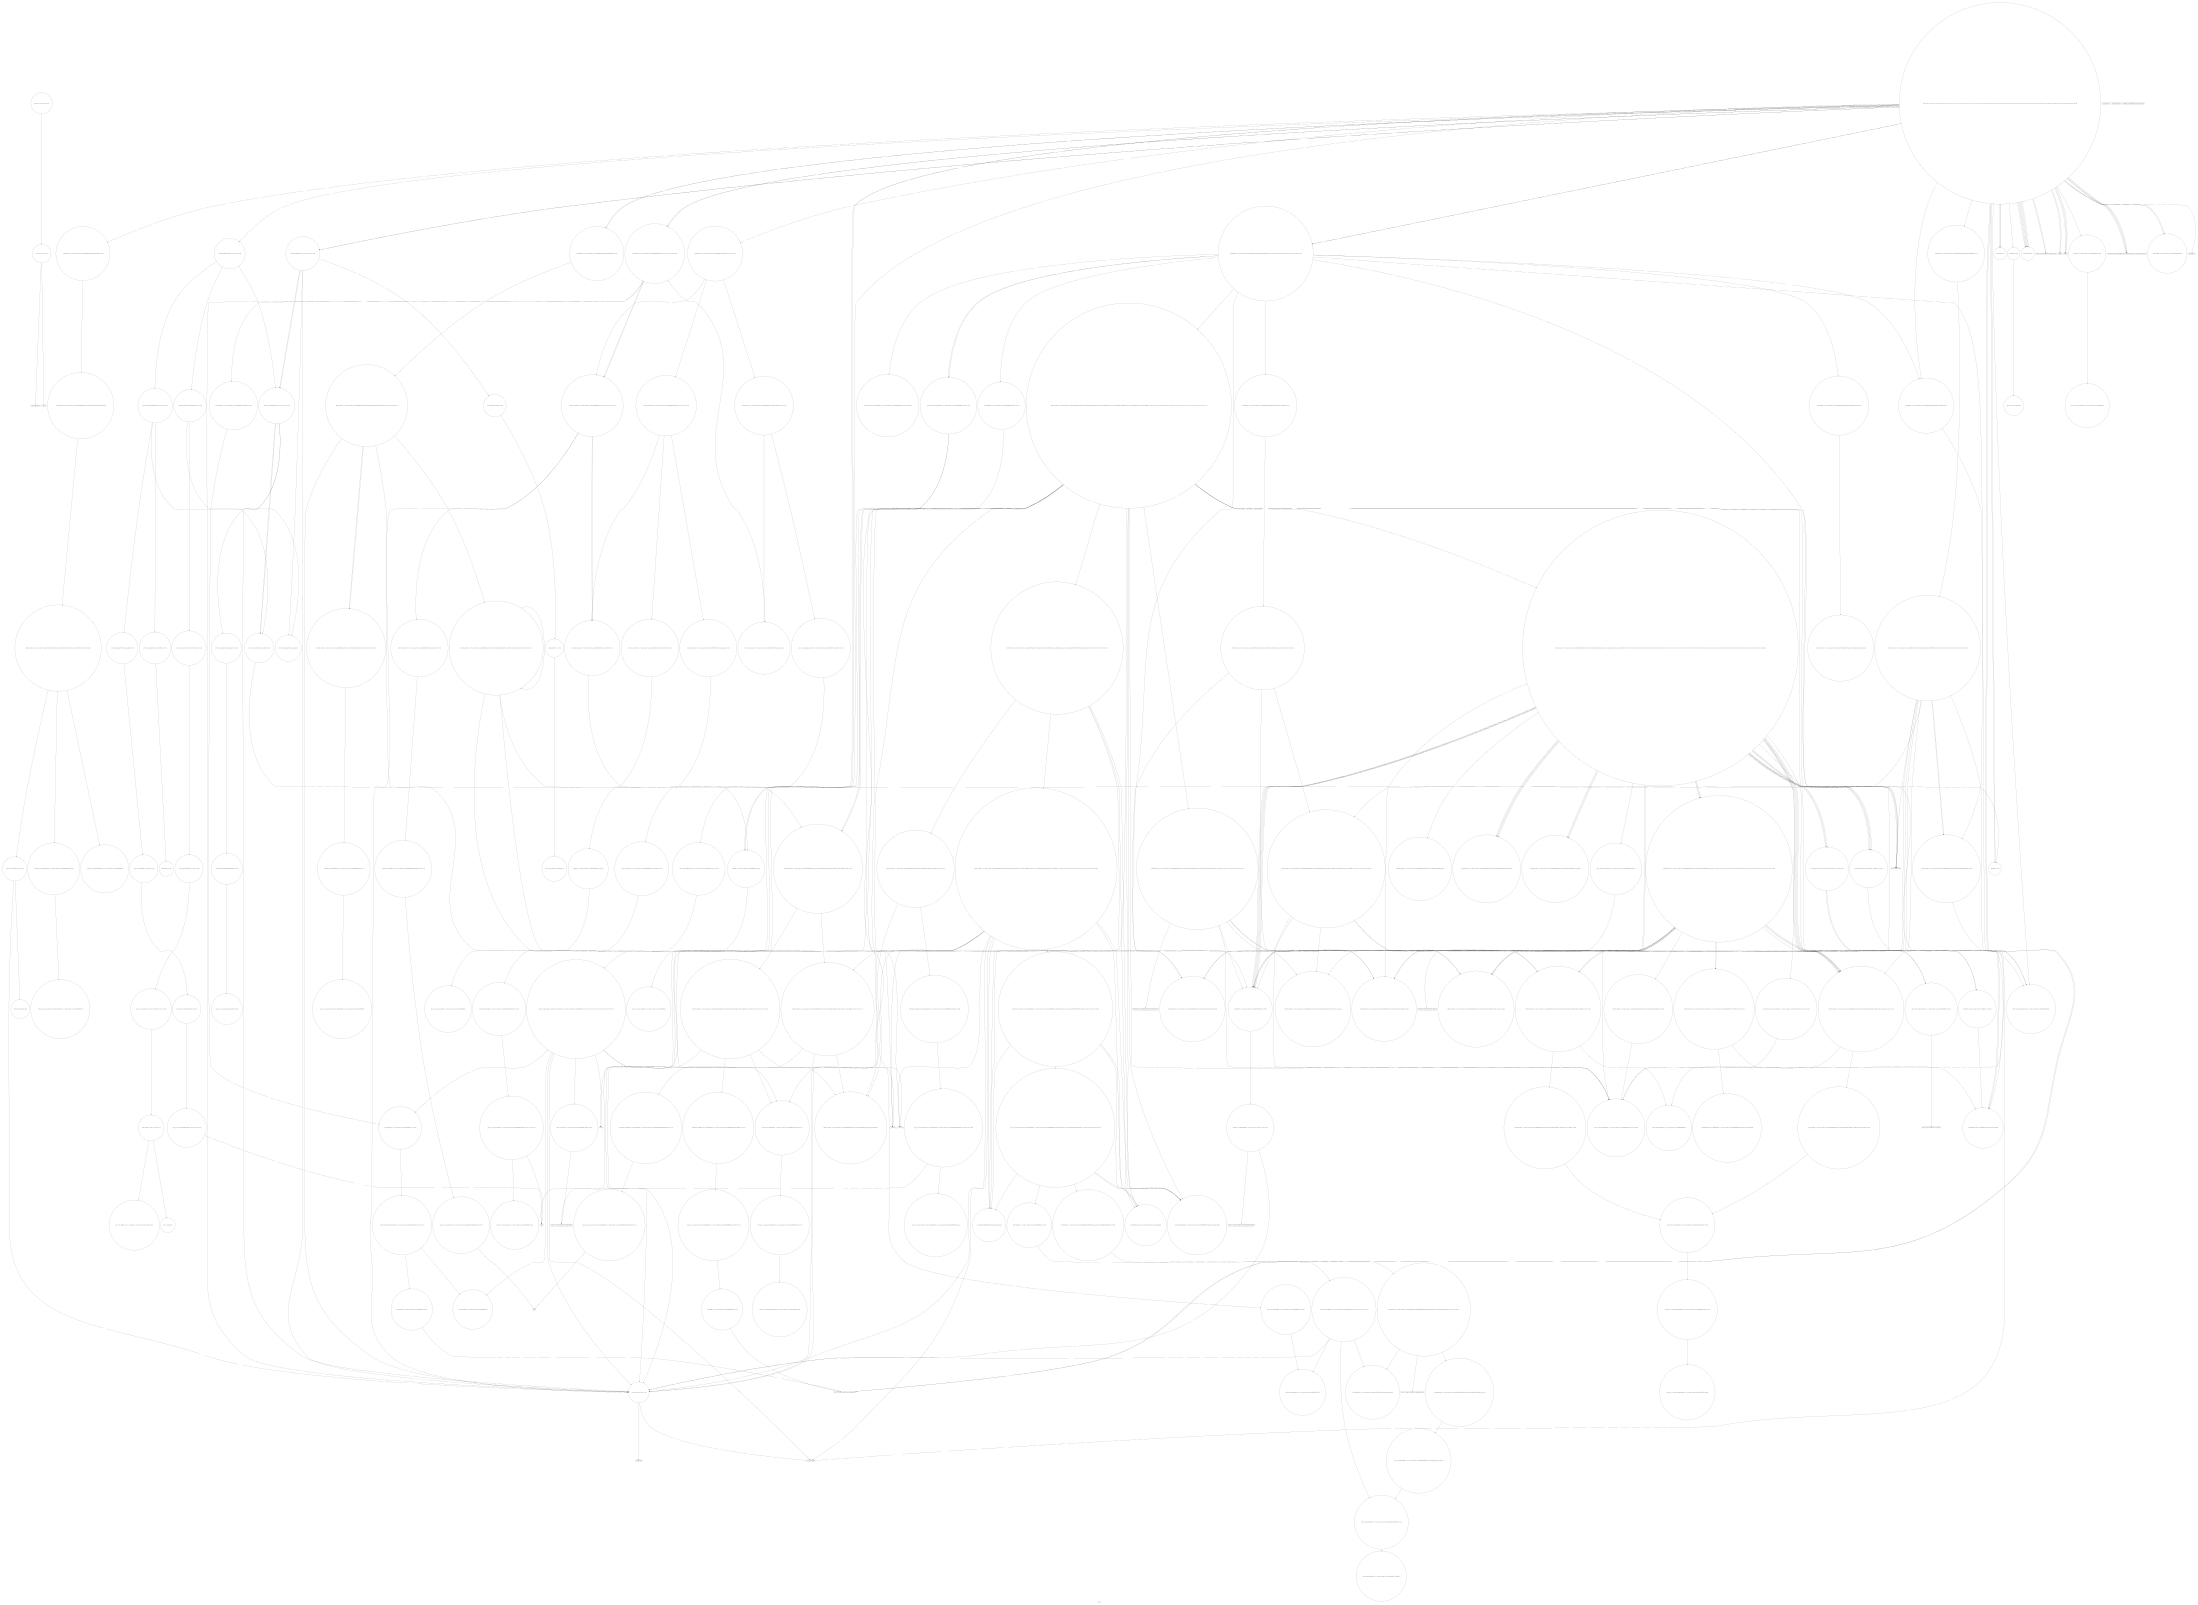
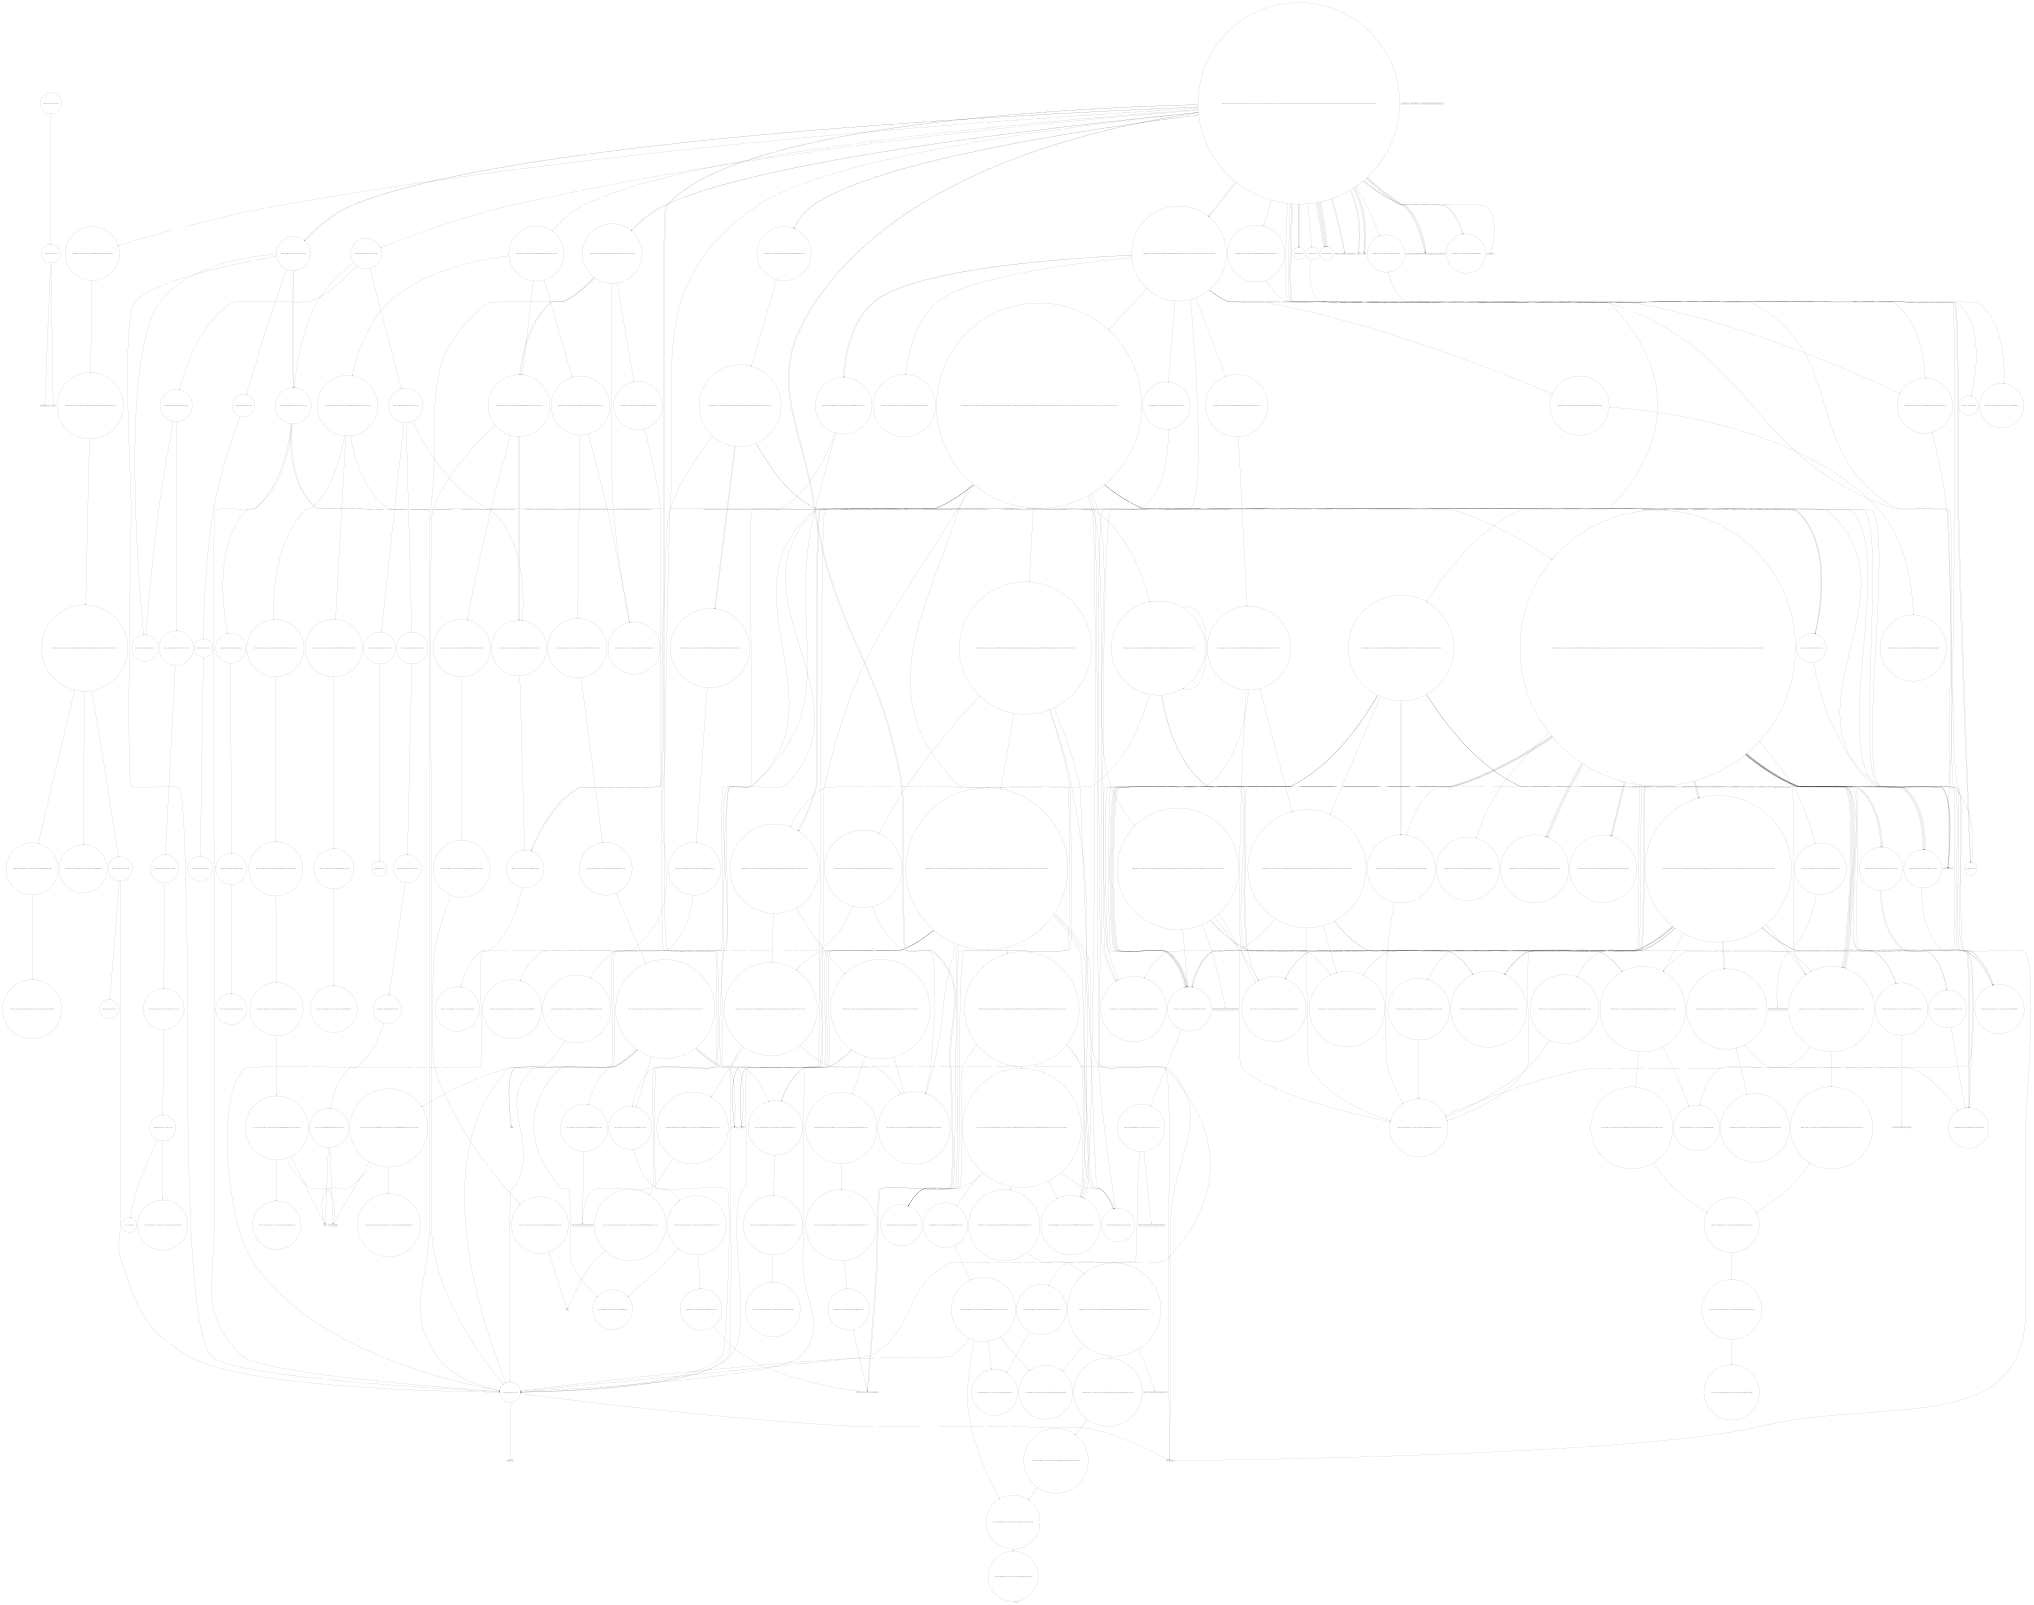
none -> (333, 1225)
